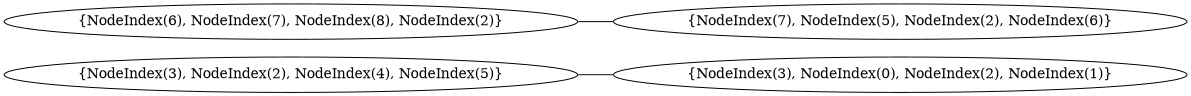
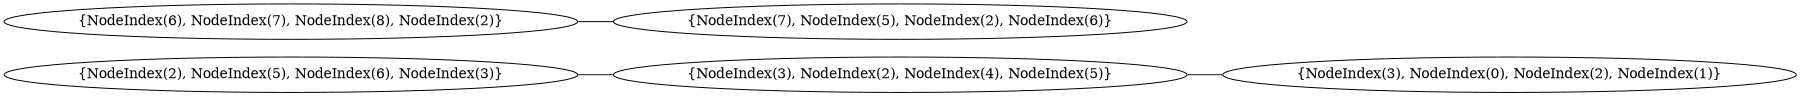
none -> (291, 75)
